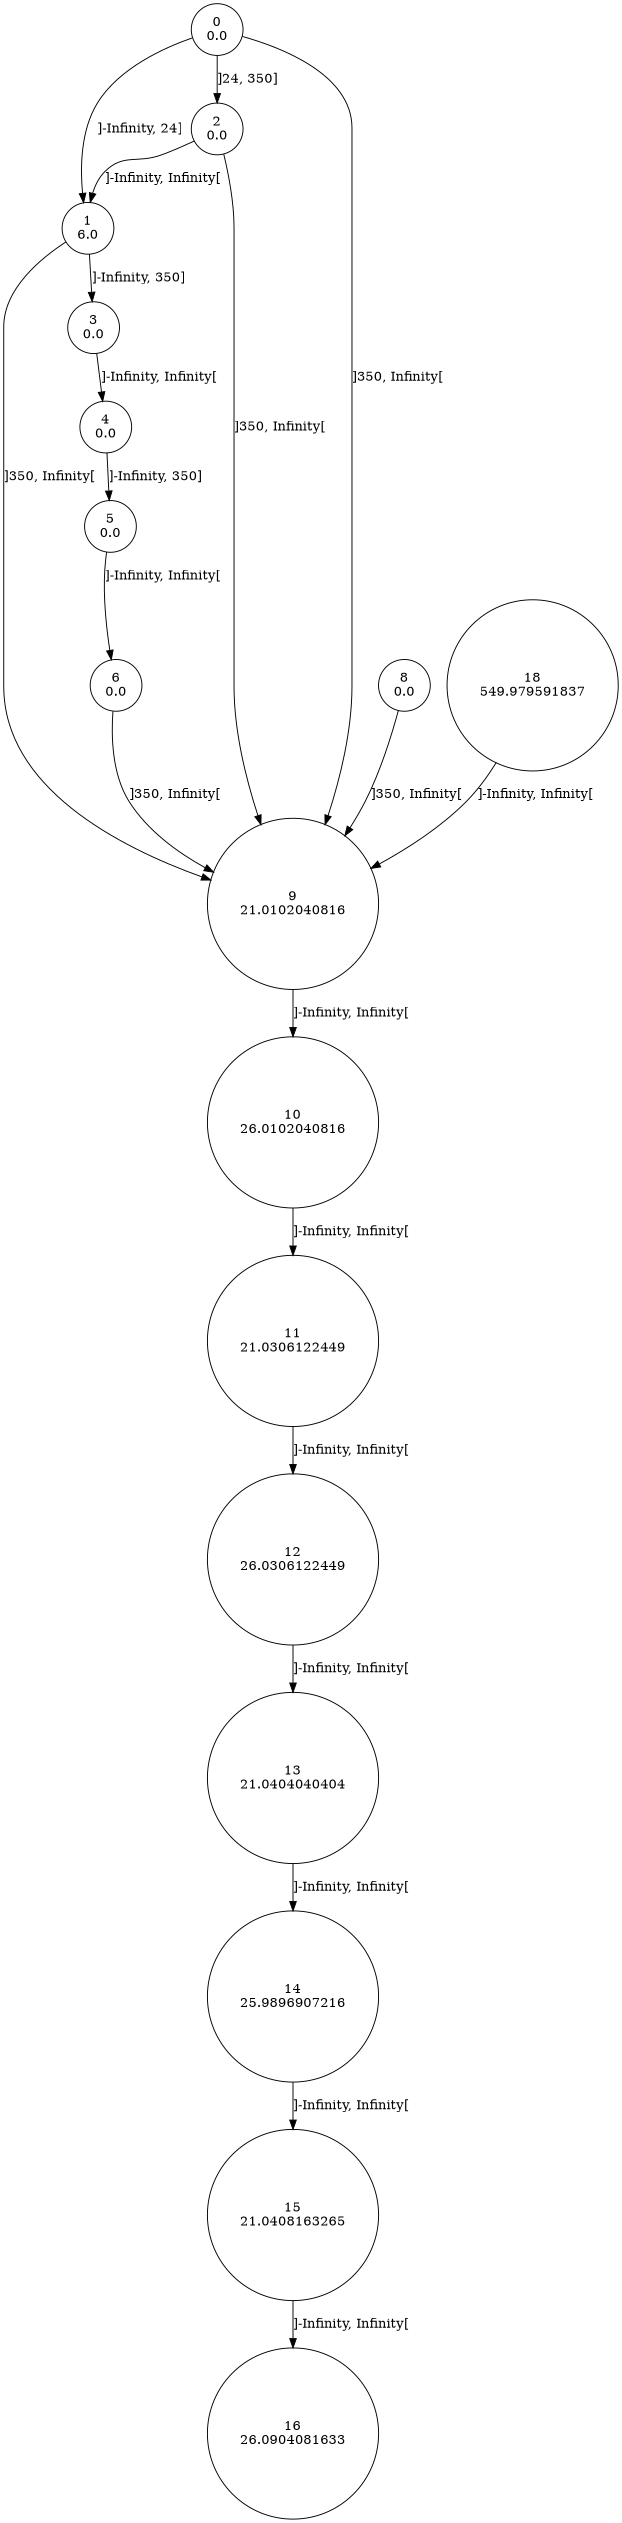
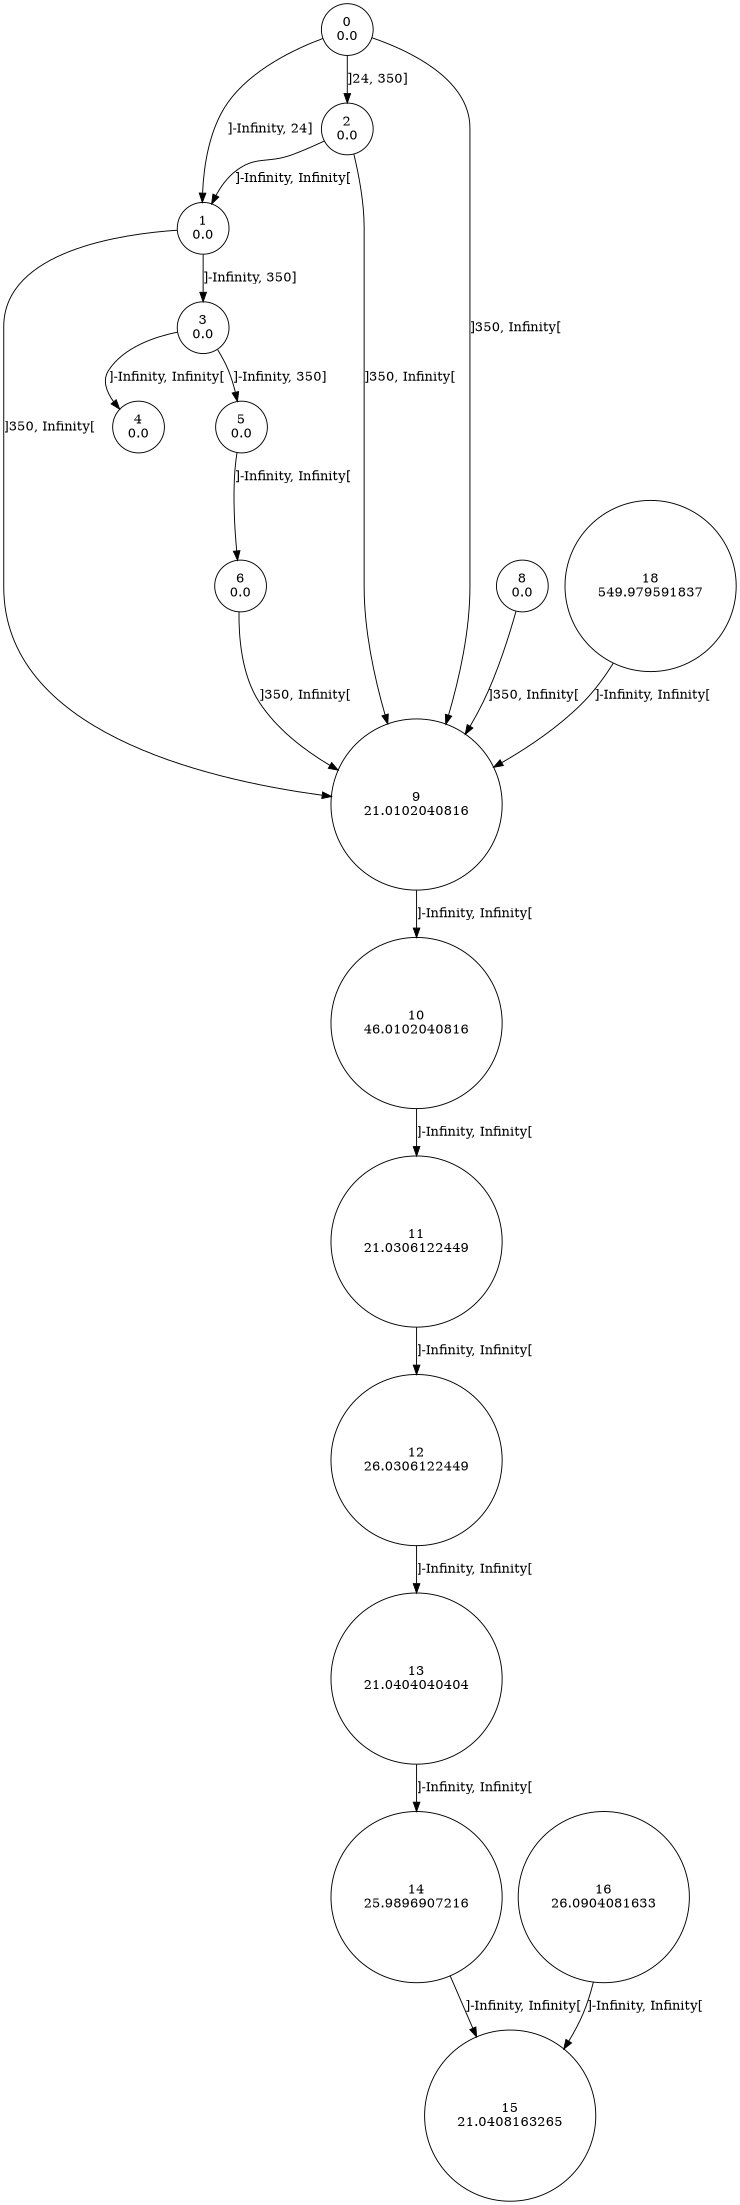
(88, 228) -> (203, 228)
(108, 472) -> (228, 370)
(293, 1122) -> (417, 1023)
(293, 2319) -> (584, 2012)
